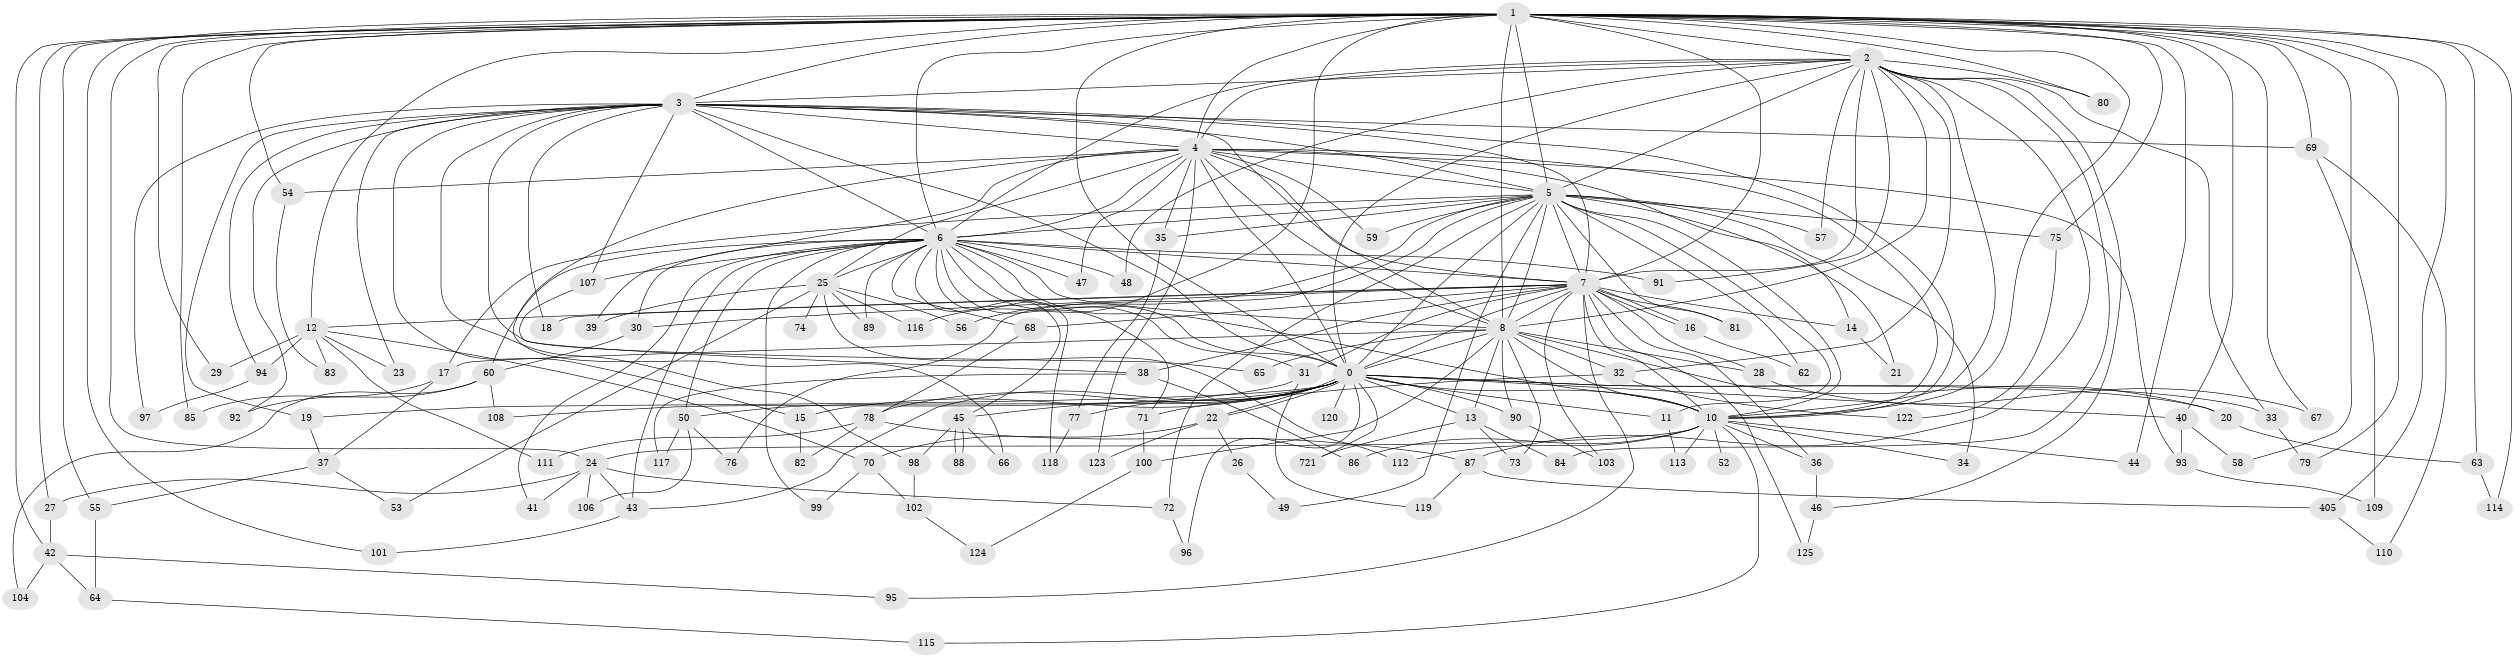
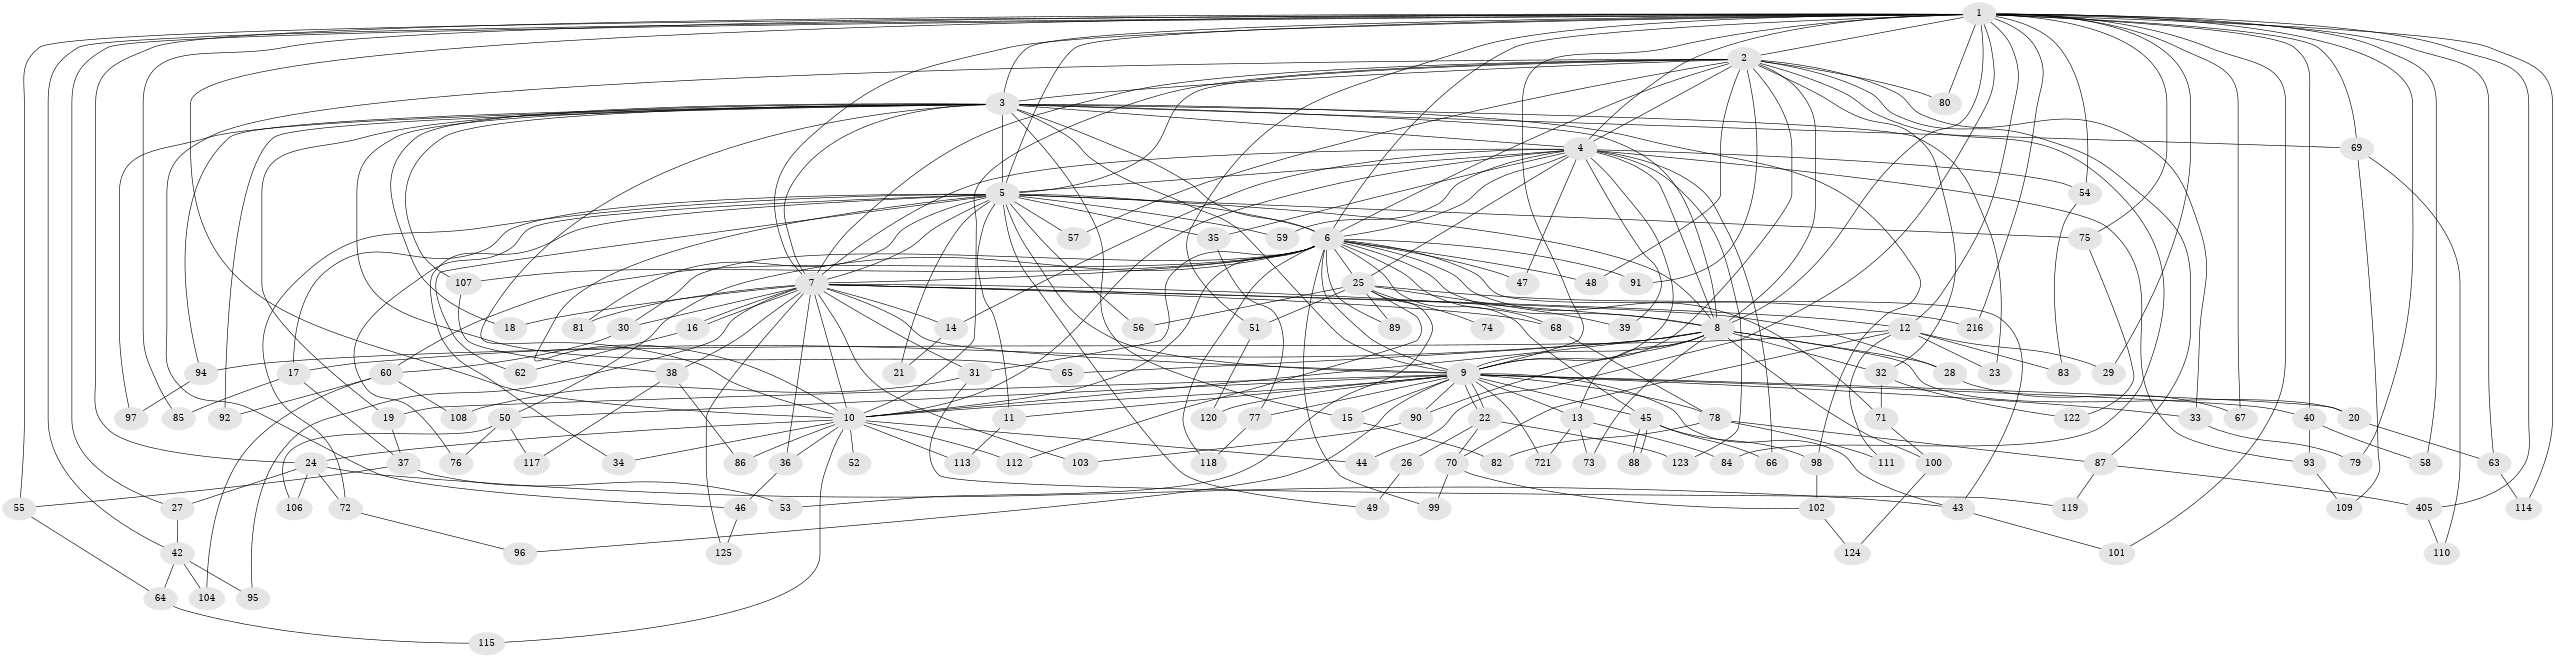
(915, 329) -> (1975, 329)
none -> (1255, 329)
(1350, 374) -> (1464, 374)
(533, 509) -> none
